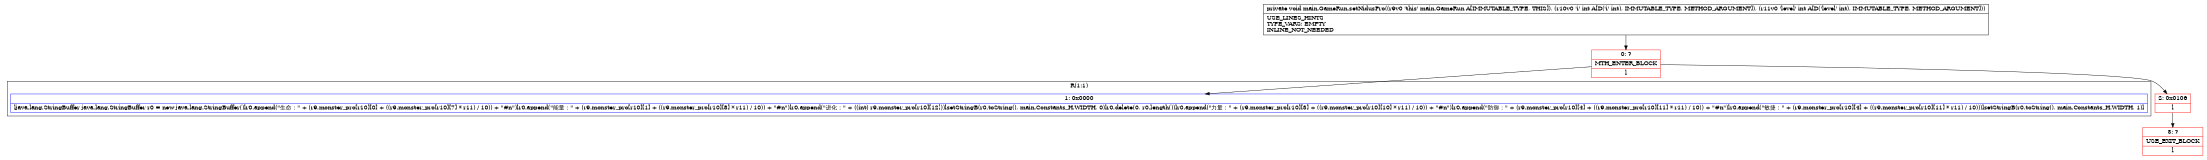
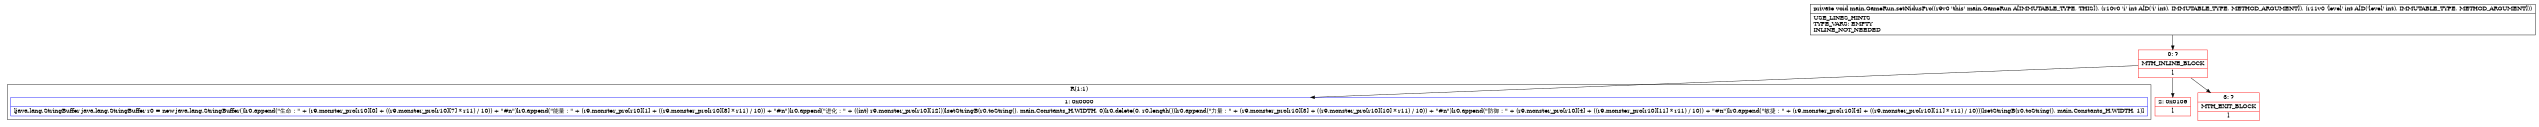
(1626, 64) -> (2173, 64)
(2173, 118) -> (2199, 84)
(2173, 141) -> (2229, 106)
